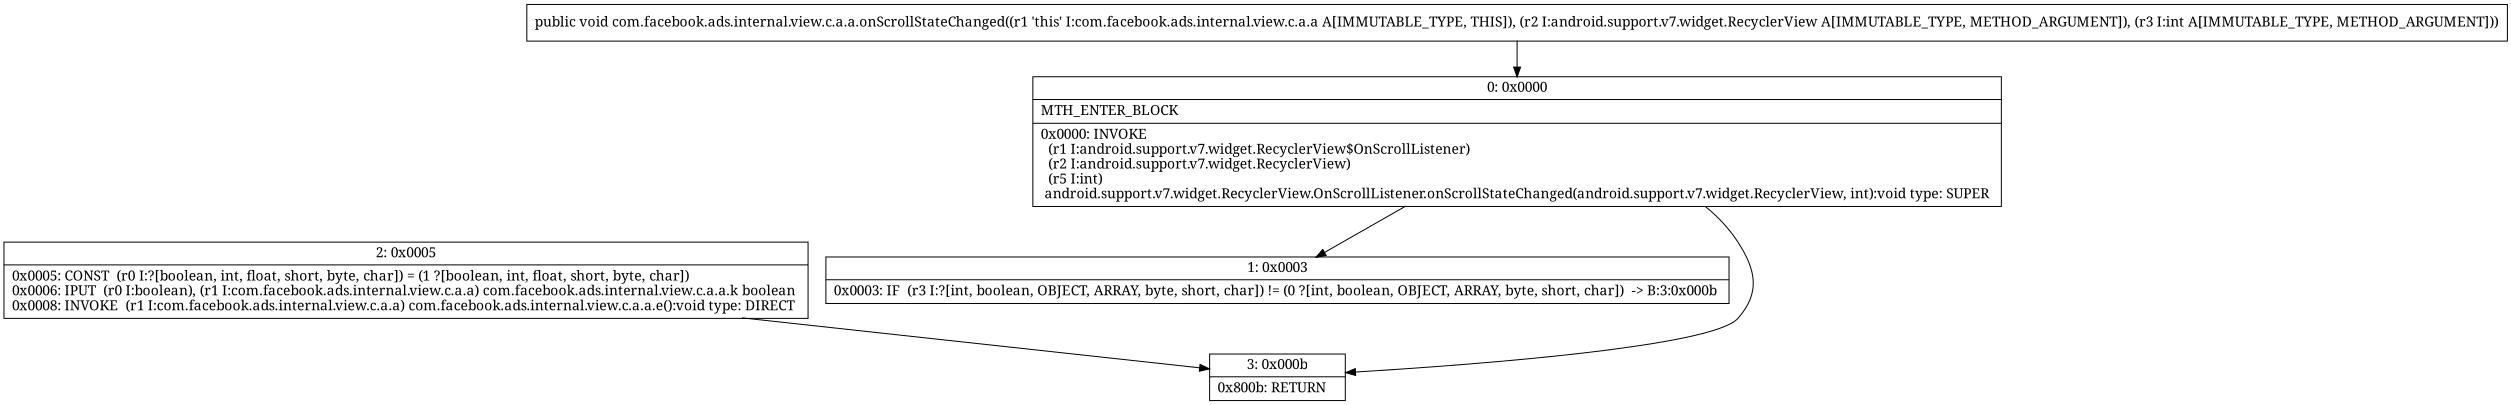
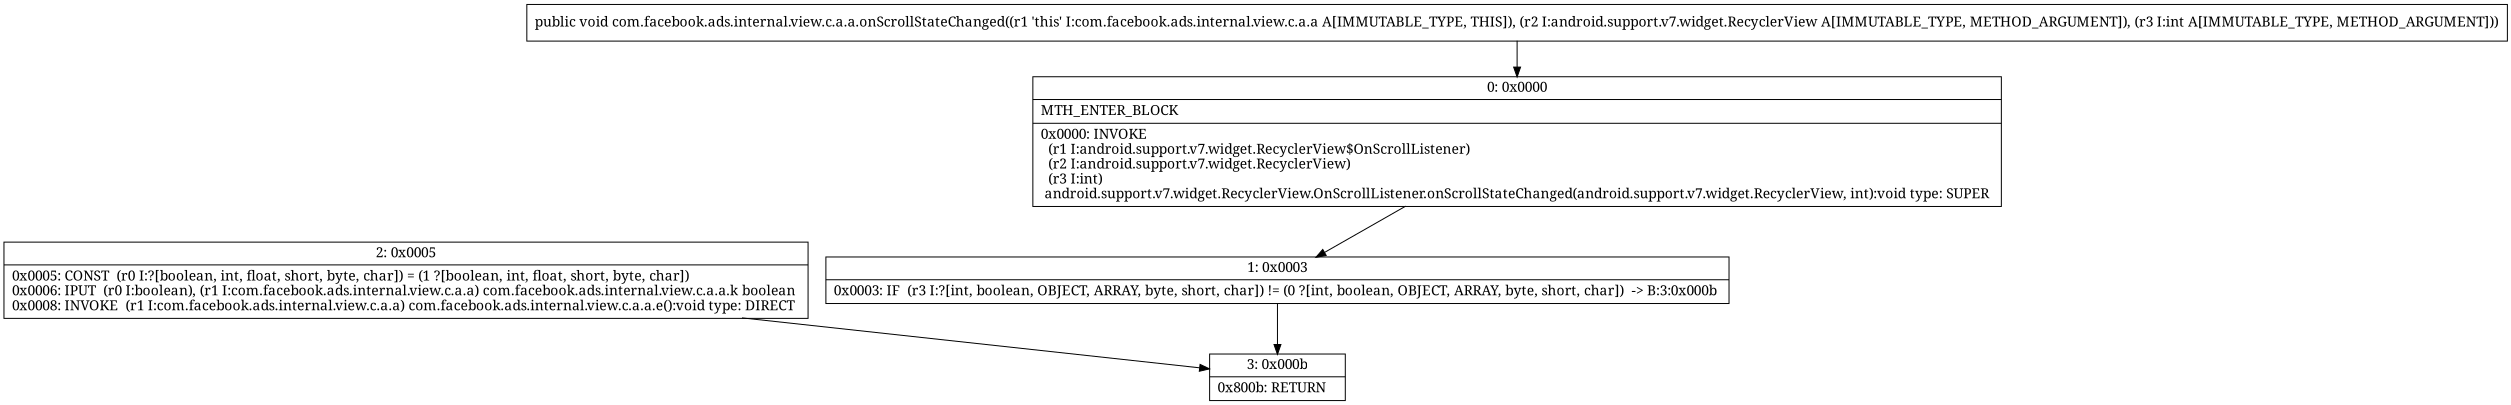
(1072, 179) -> (1072, 179)
(1615, 349) -> (1277, 324)
